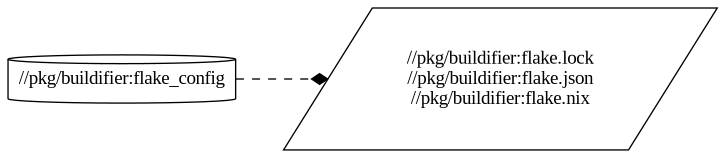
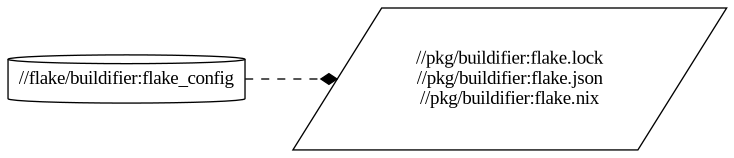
(122, 79) -> (127, 79)
